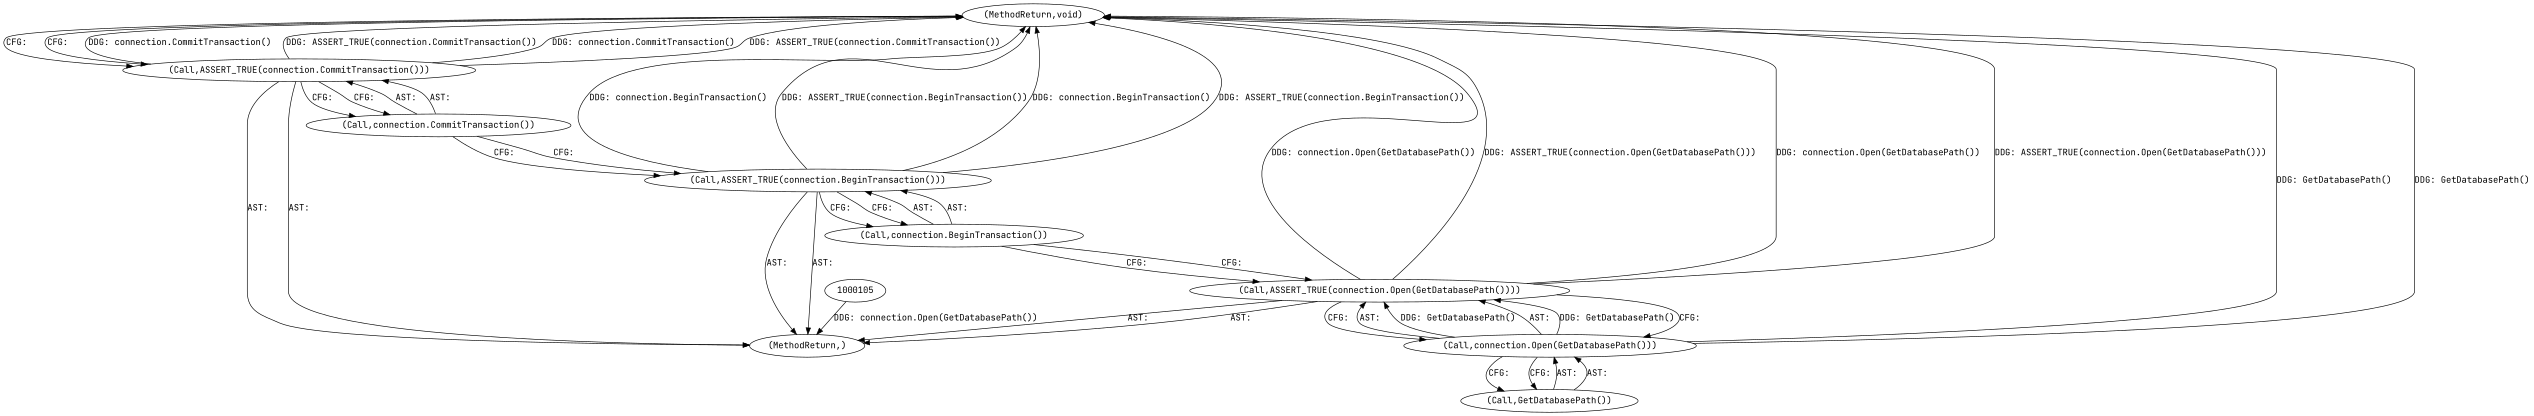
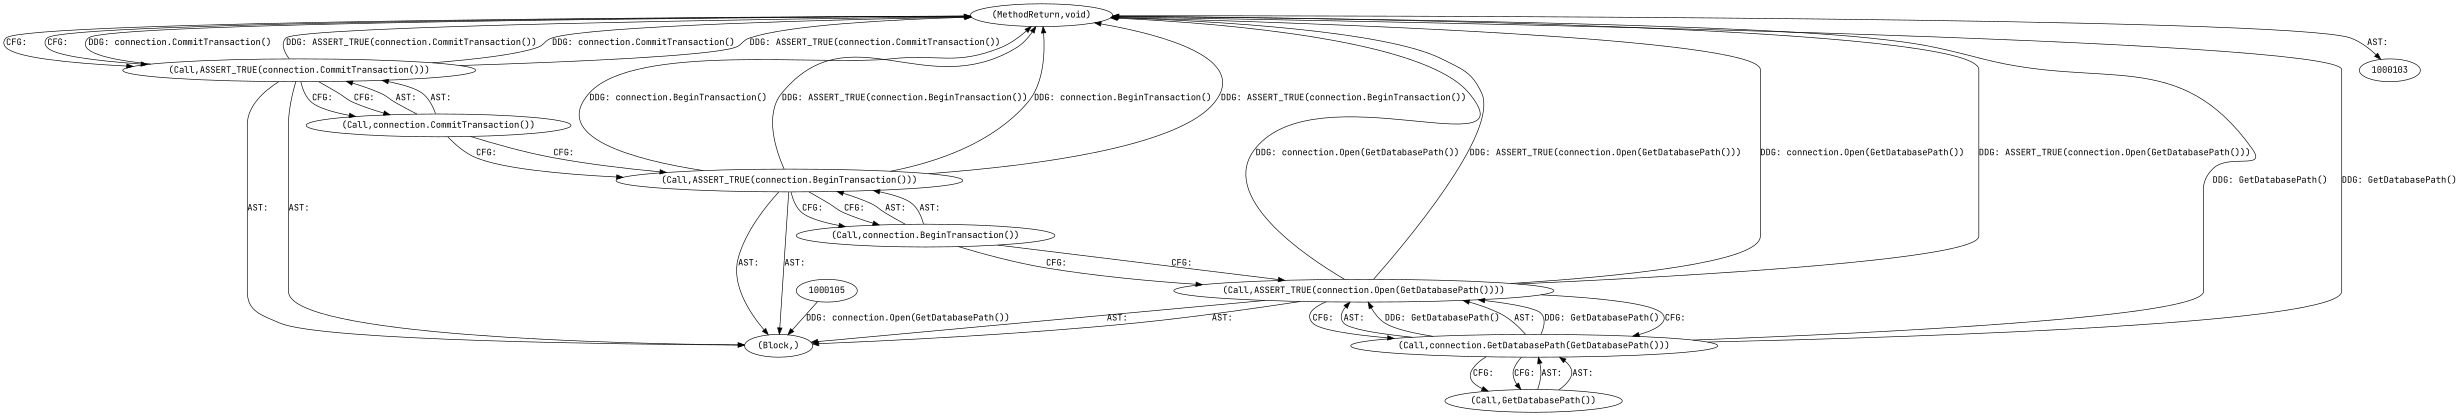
none -> (2390, 70)
(807, 346) -> (779, 346)
(1550, 346) -> (1534, 346)
